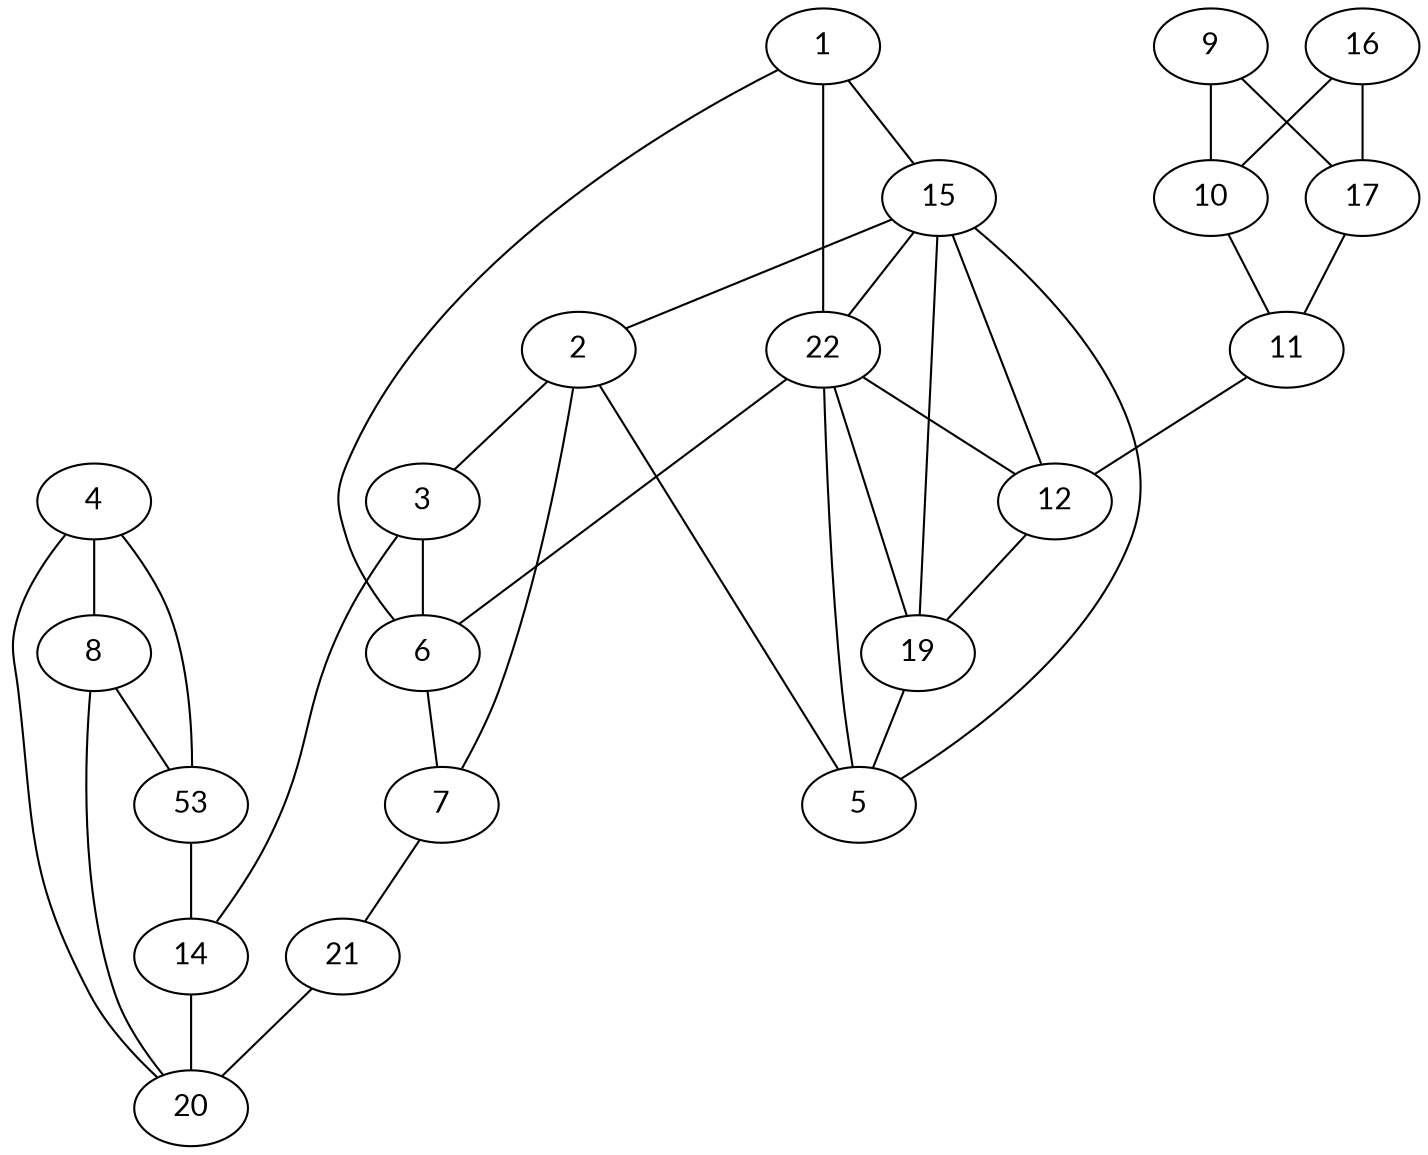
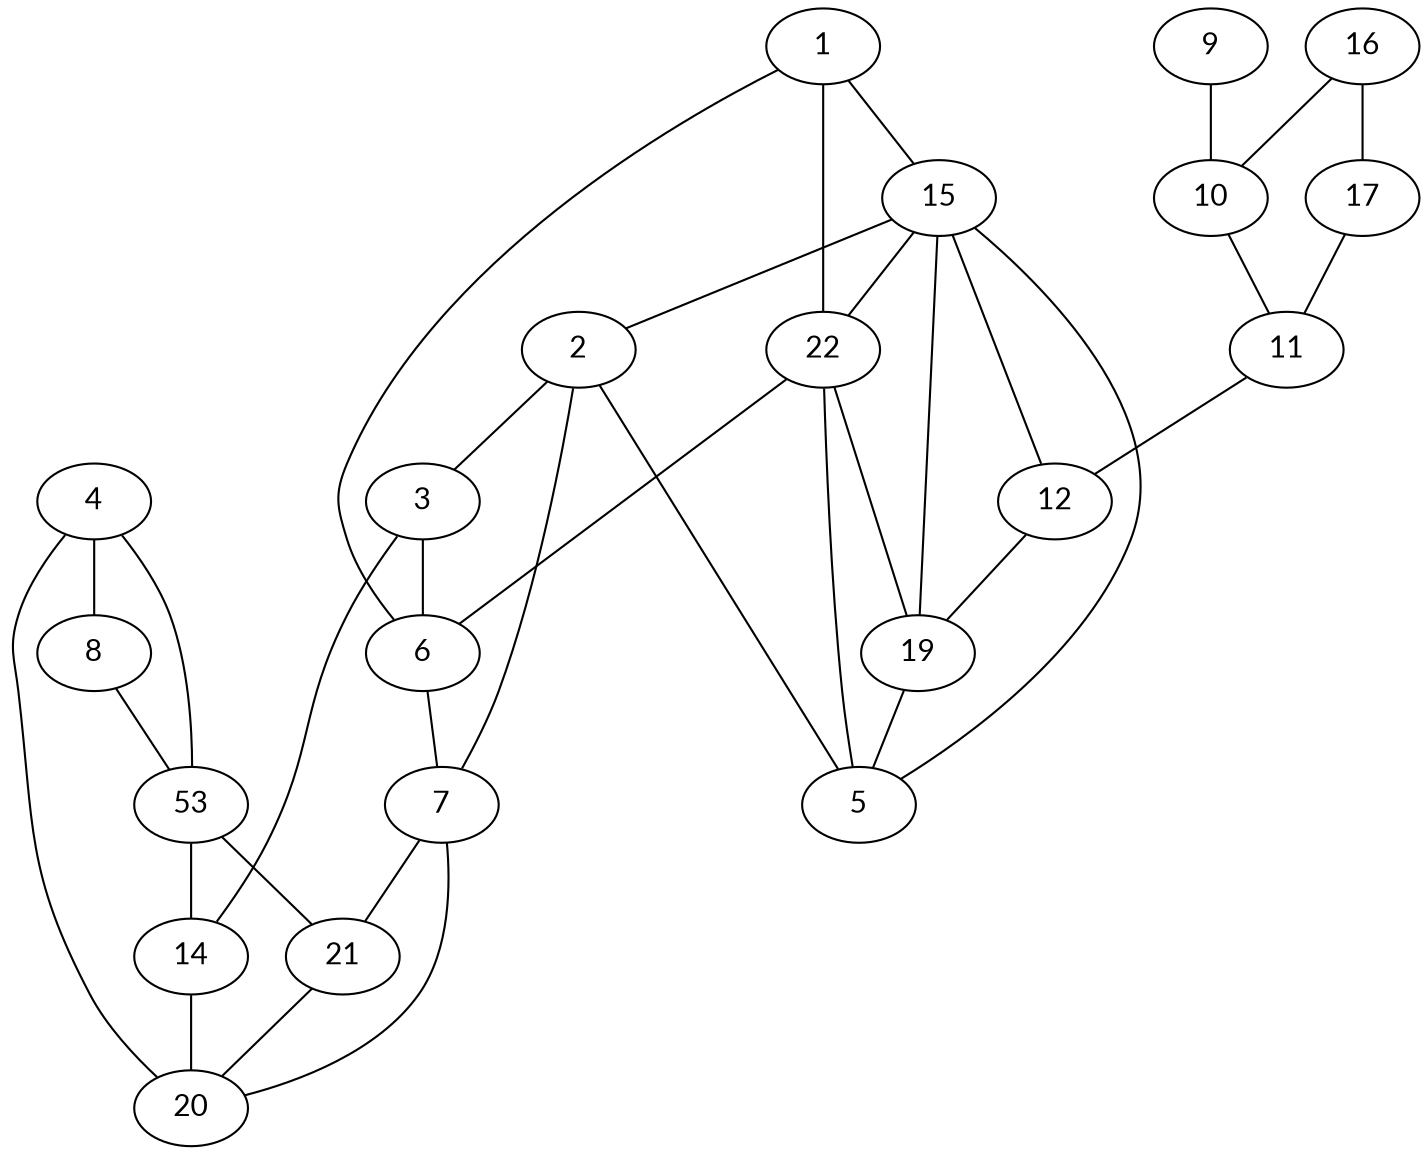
(1277, 113) -> none
(943, 428) -> none
none -> (267, 880)
(93, 891) -> (403, 1013)
